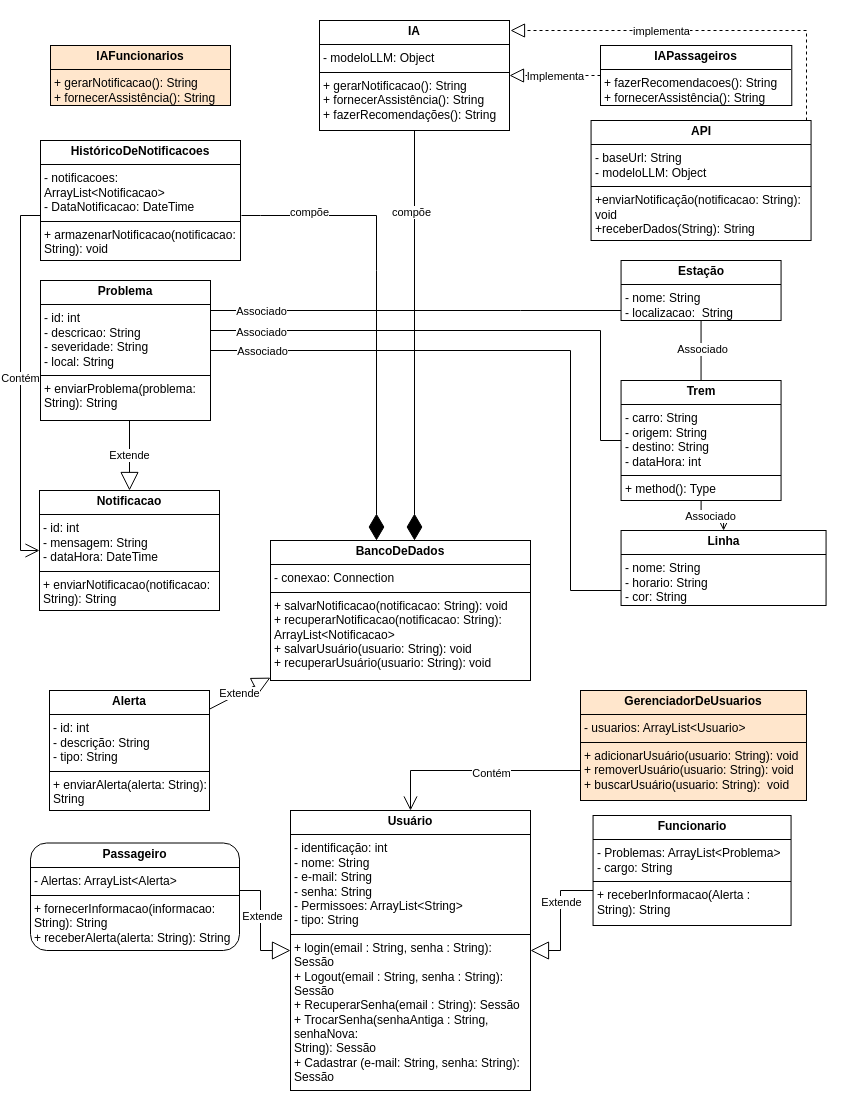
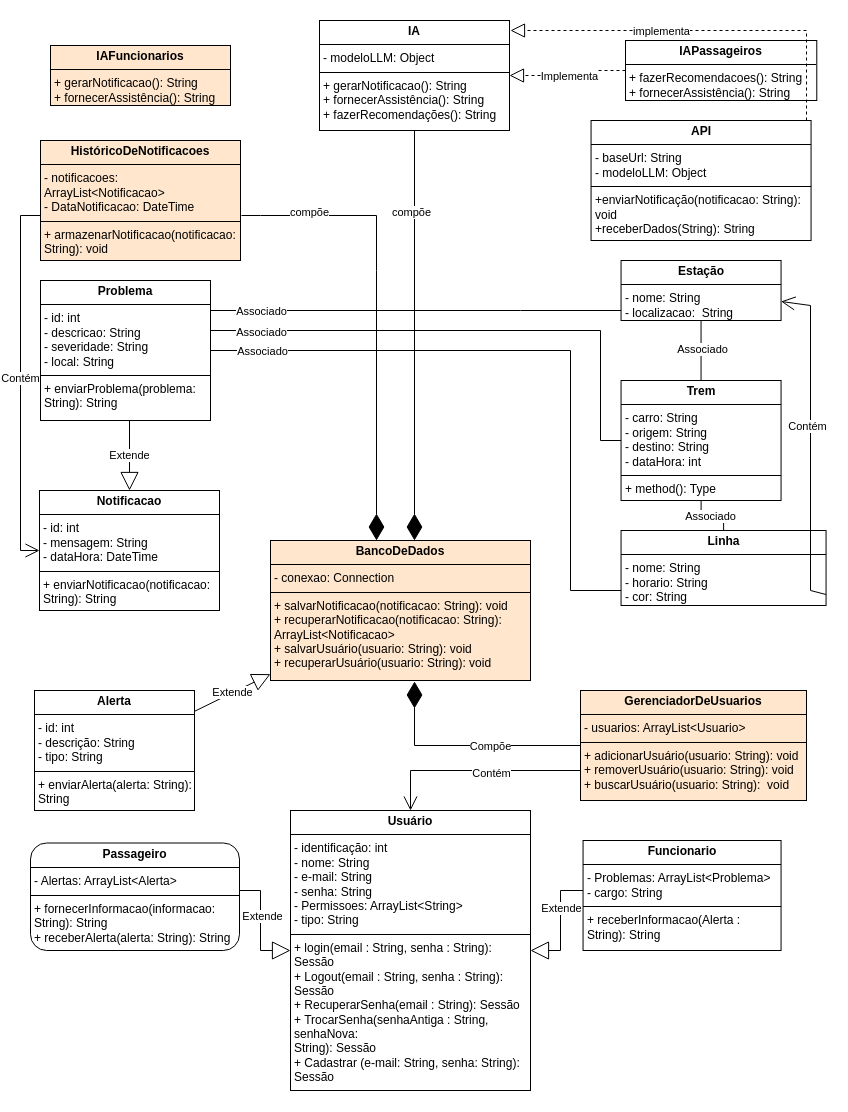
(696, 76) -> (721, 71)
(141, 201) -> (141, 201)
none -> (811, 443)
(724, 524) -> (724, 525)
(401, 611) -> (401, 611)
none -> (479, 746)
(130, 751) -> (115, 751)
(692, 871) -> (682, 896)
